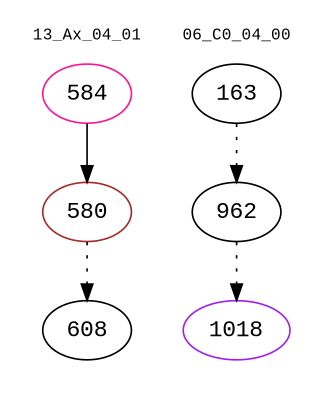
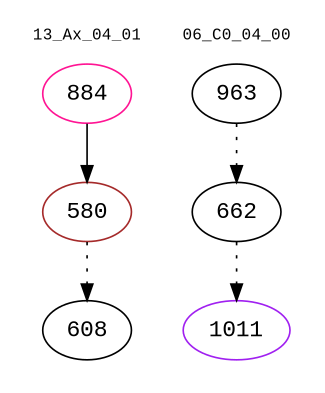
(87, 94) -> (87, 94)
(237, 94) -> (237, 94)
(237, 212) -> (237, 212)
(237, 330) -> (237, 330)
